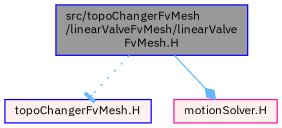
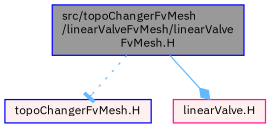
(226, 111) -> (219, 111)
